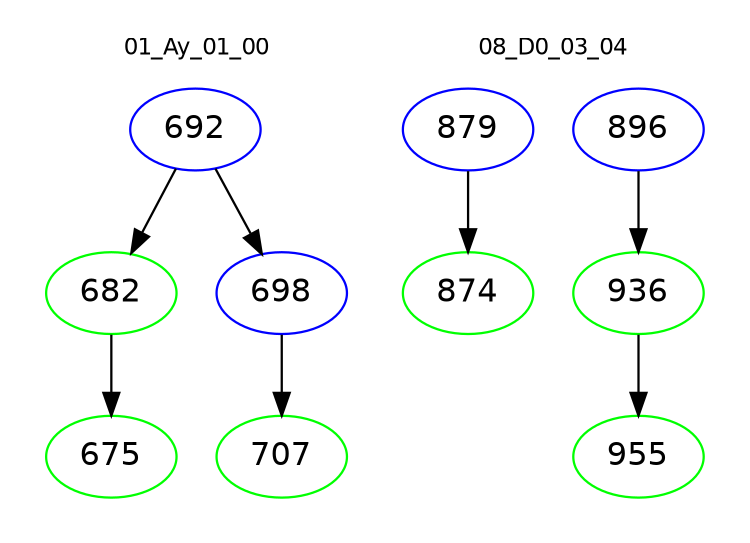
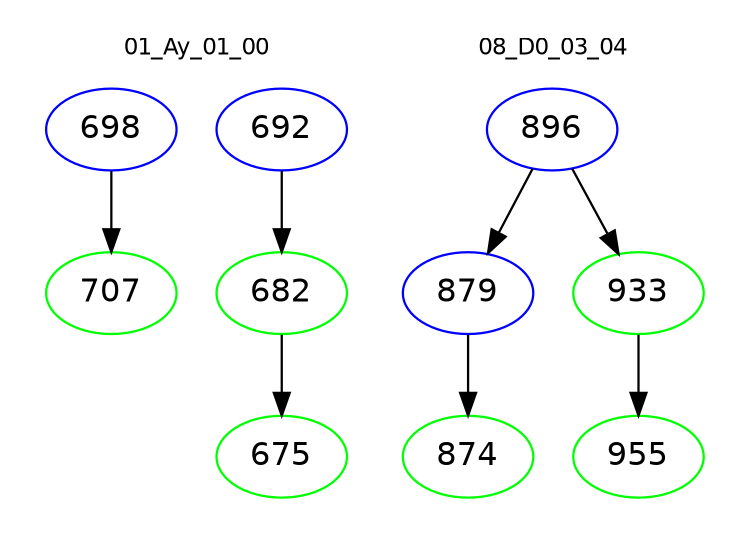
(233, 201) -> none
none -> (516, 201)
(638, 293) -> (638, 293)
